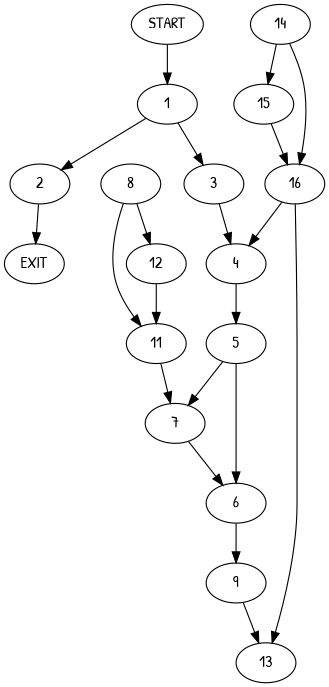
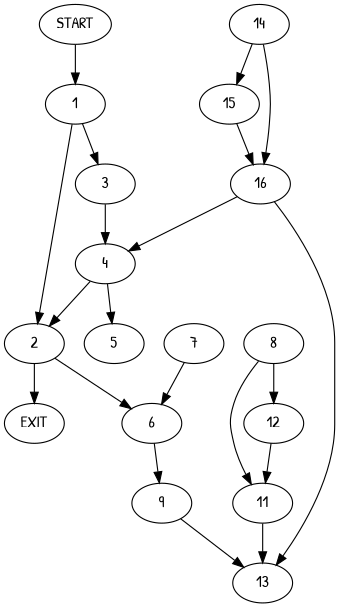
none -> (74, 300)
(164, 378) -> (263, 538)
(209, 379) -> none
(236, 418) -> (88, 380)
